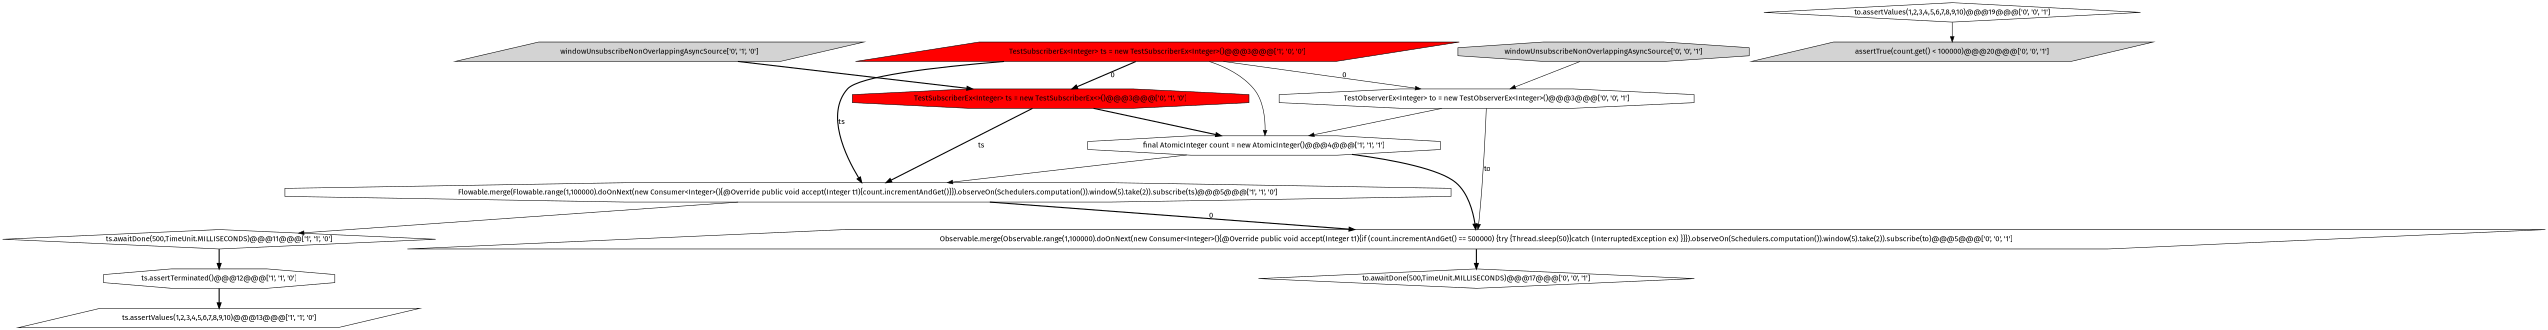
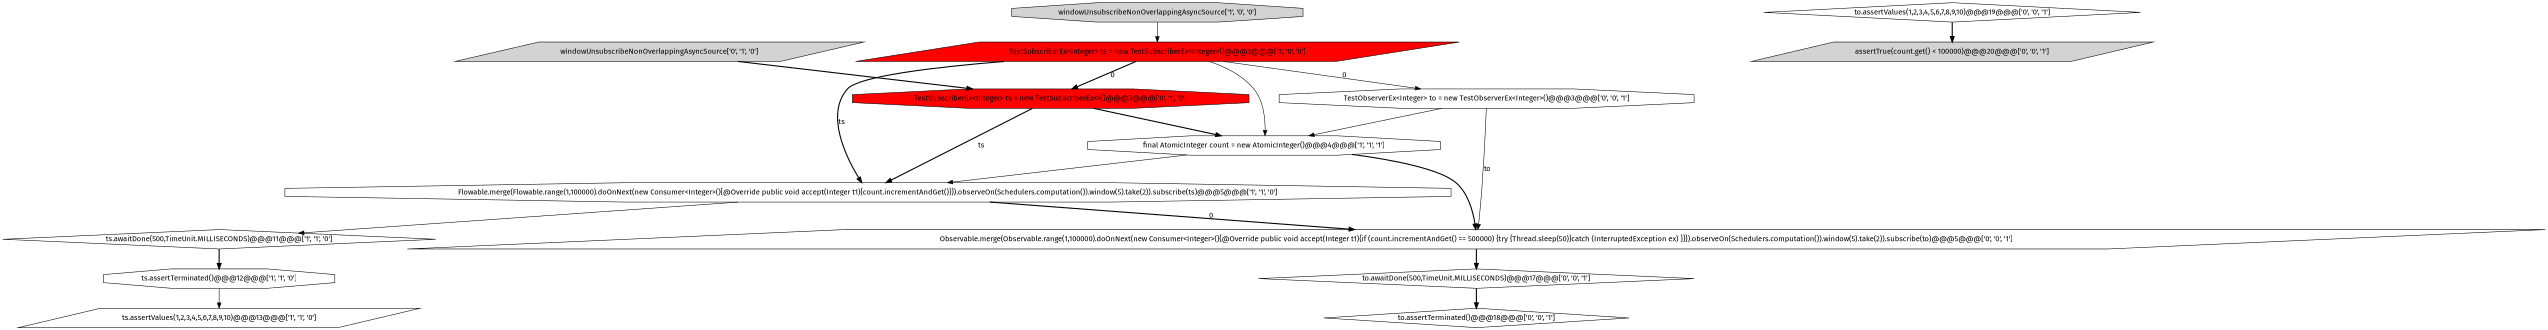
none -> (1157, 12)
(1952, 29) -> (1952, 29)
(1604, 52) -> none
(219, 296) -> (219, 296)
none -> (1476, 318)
